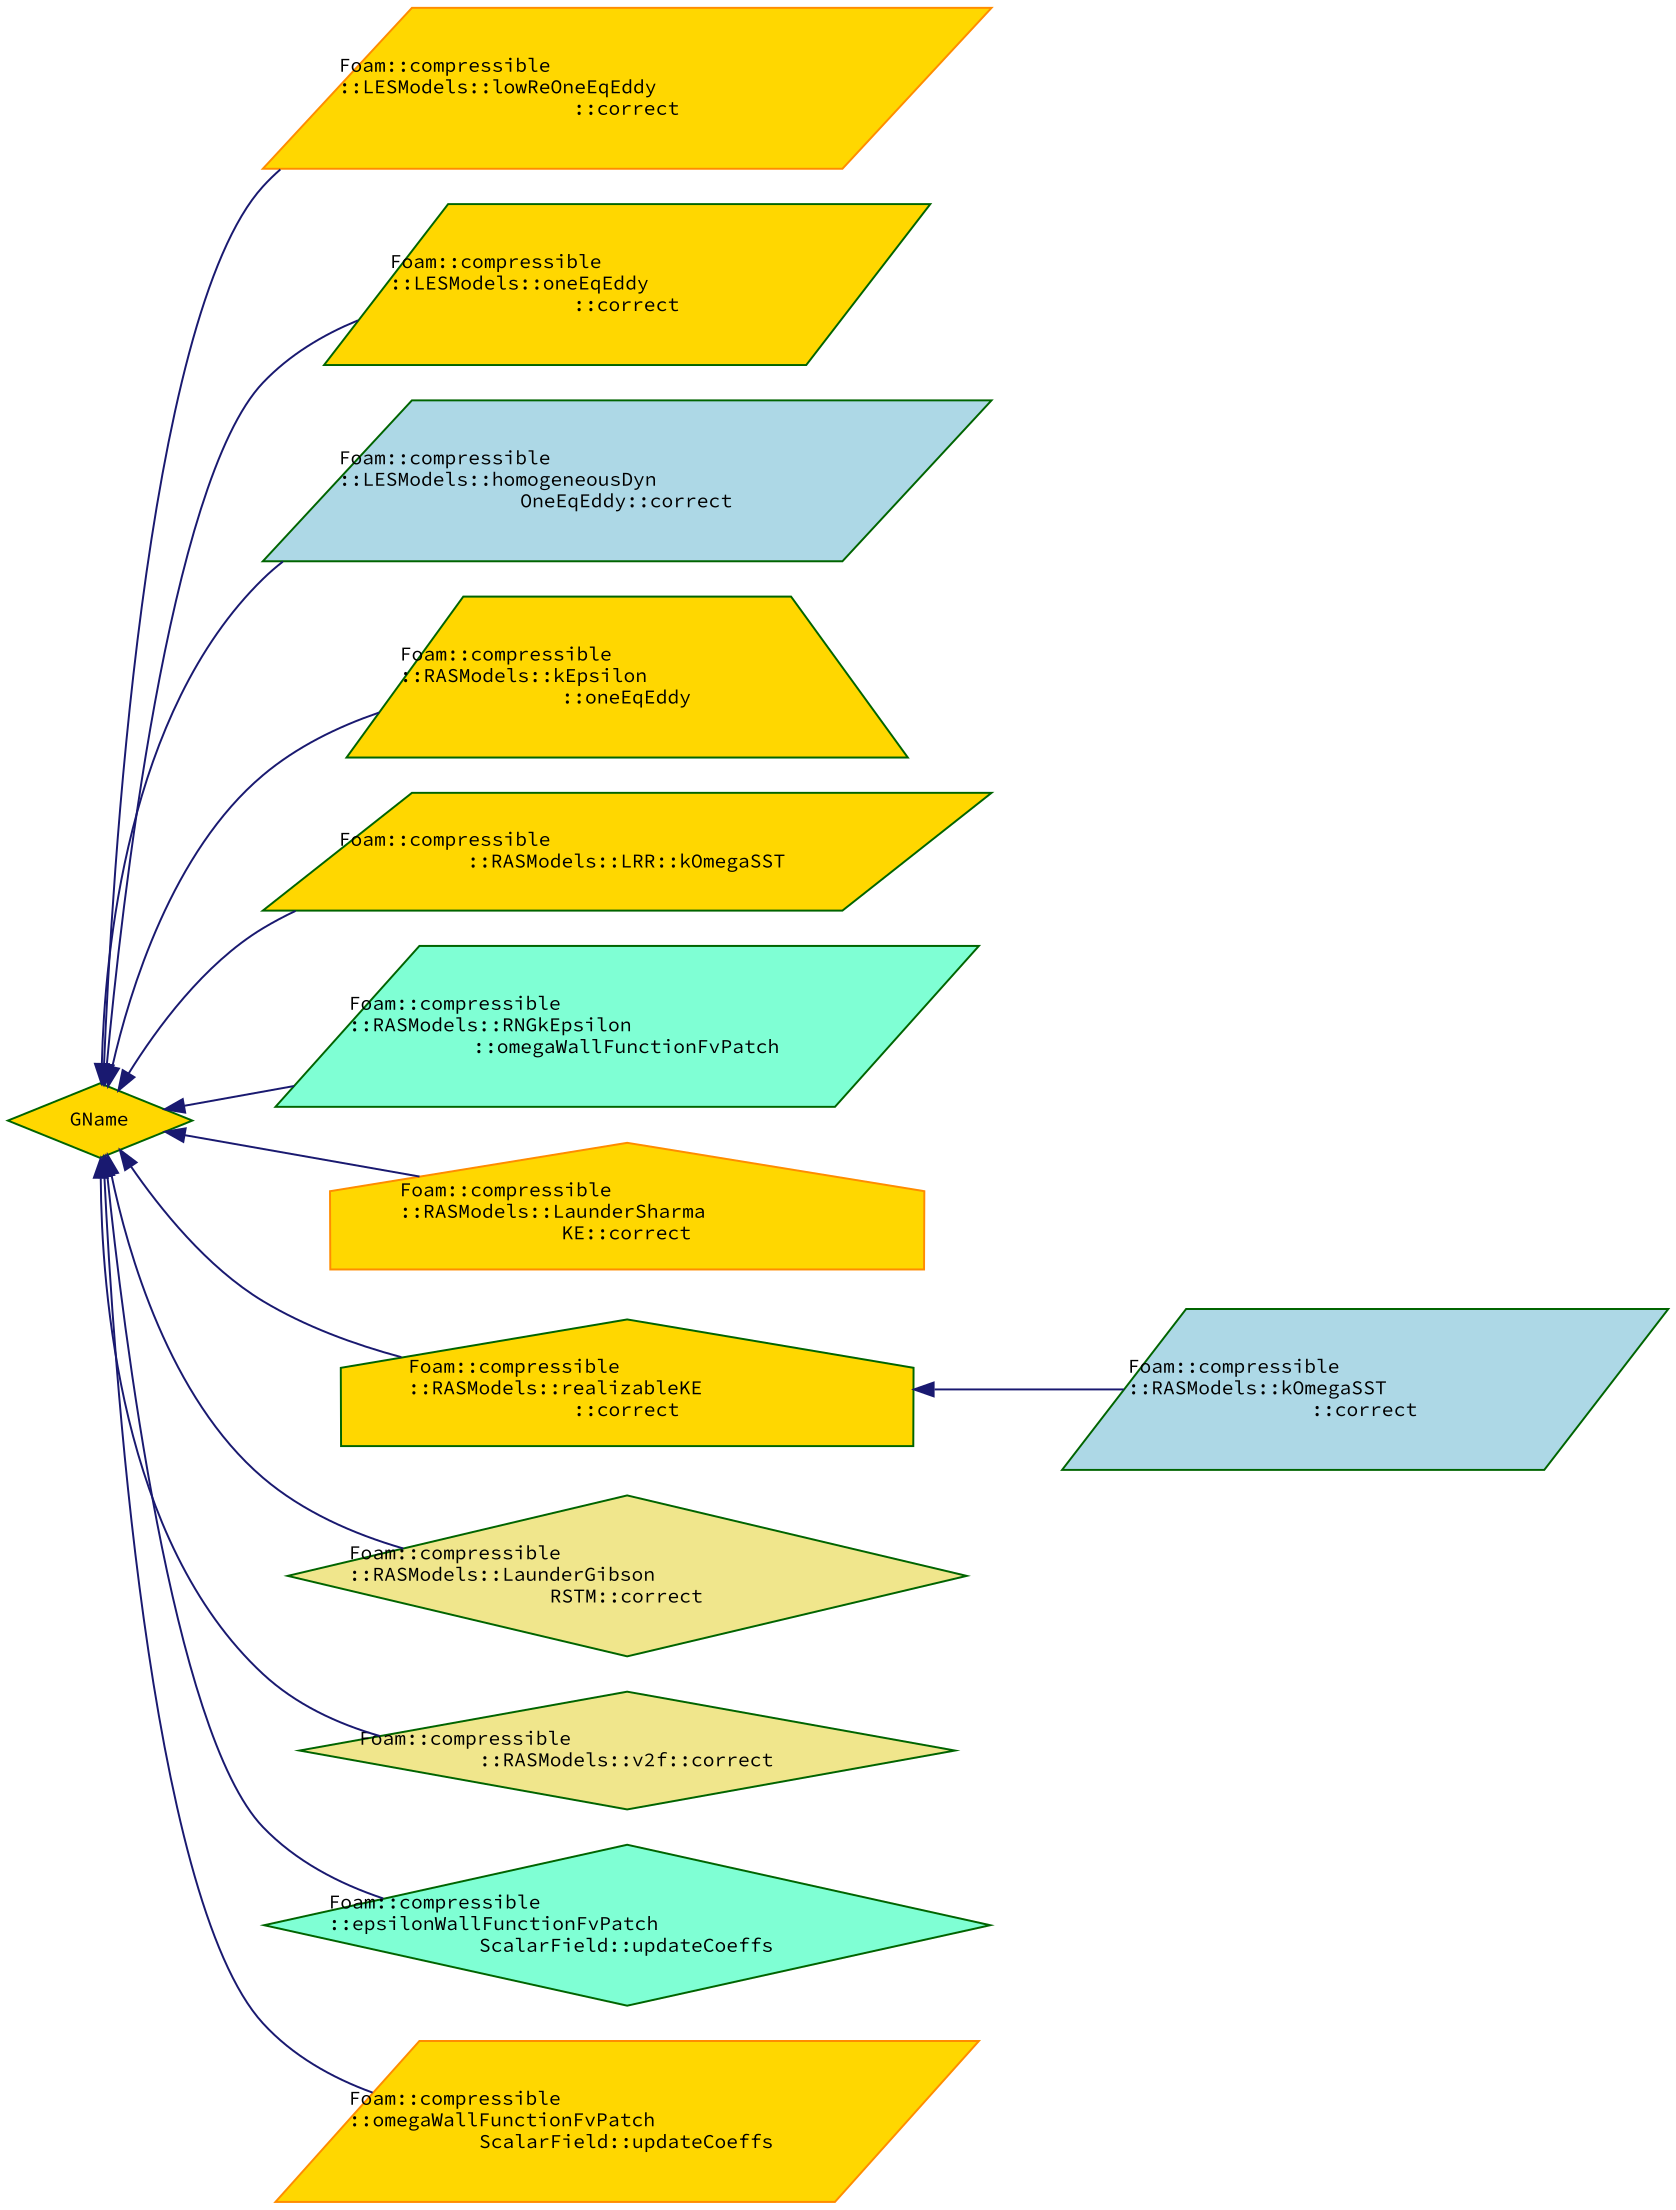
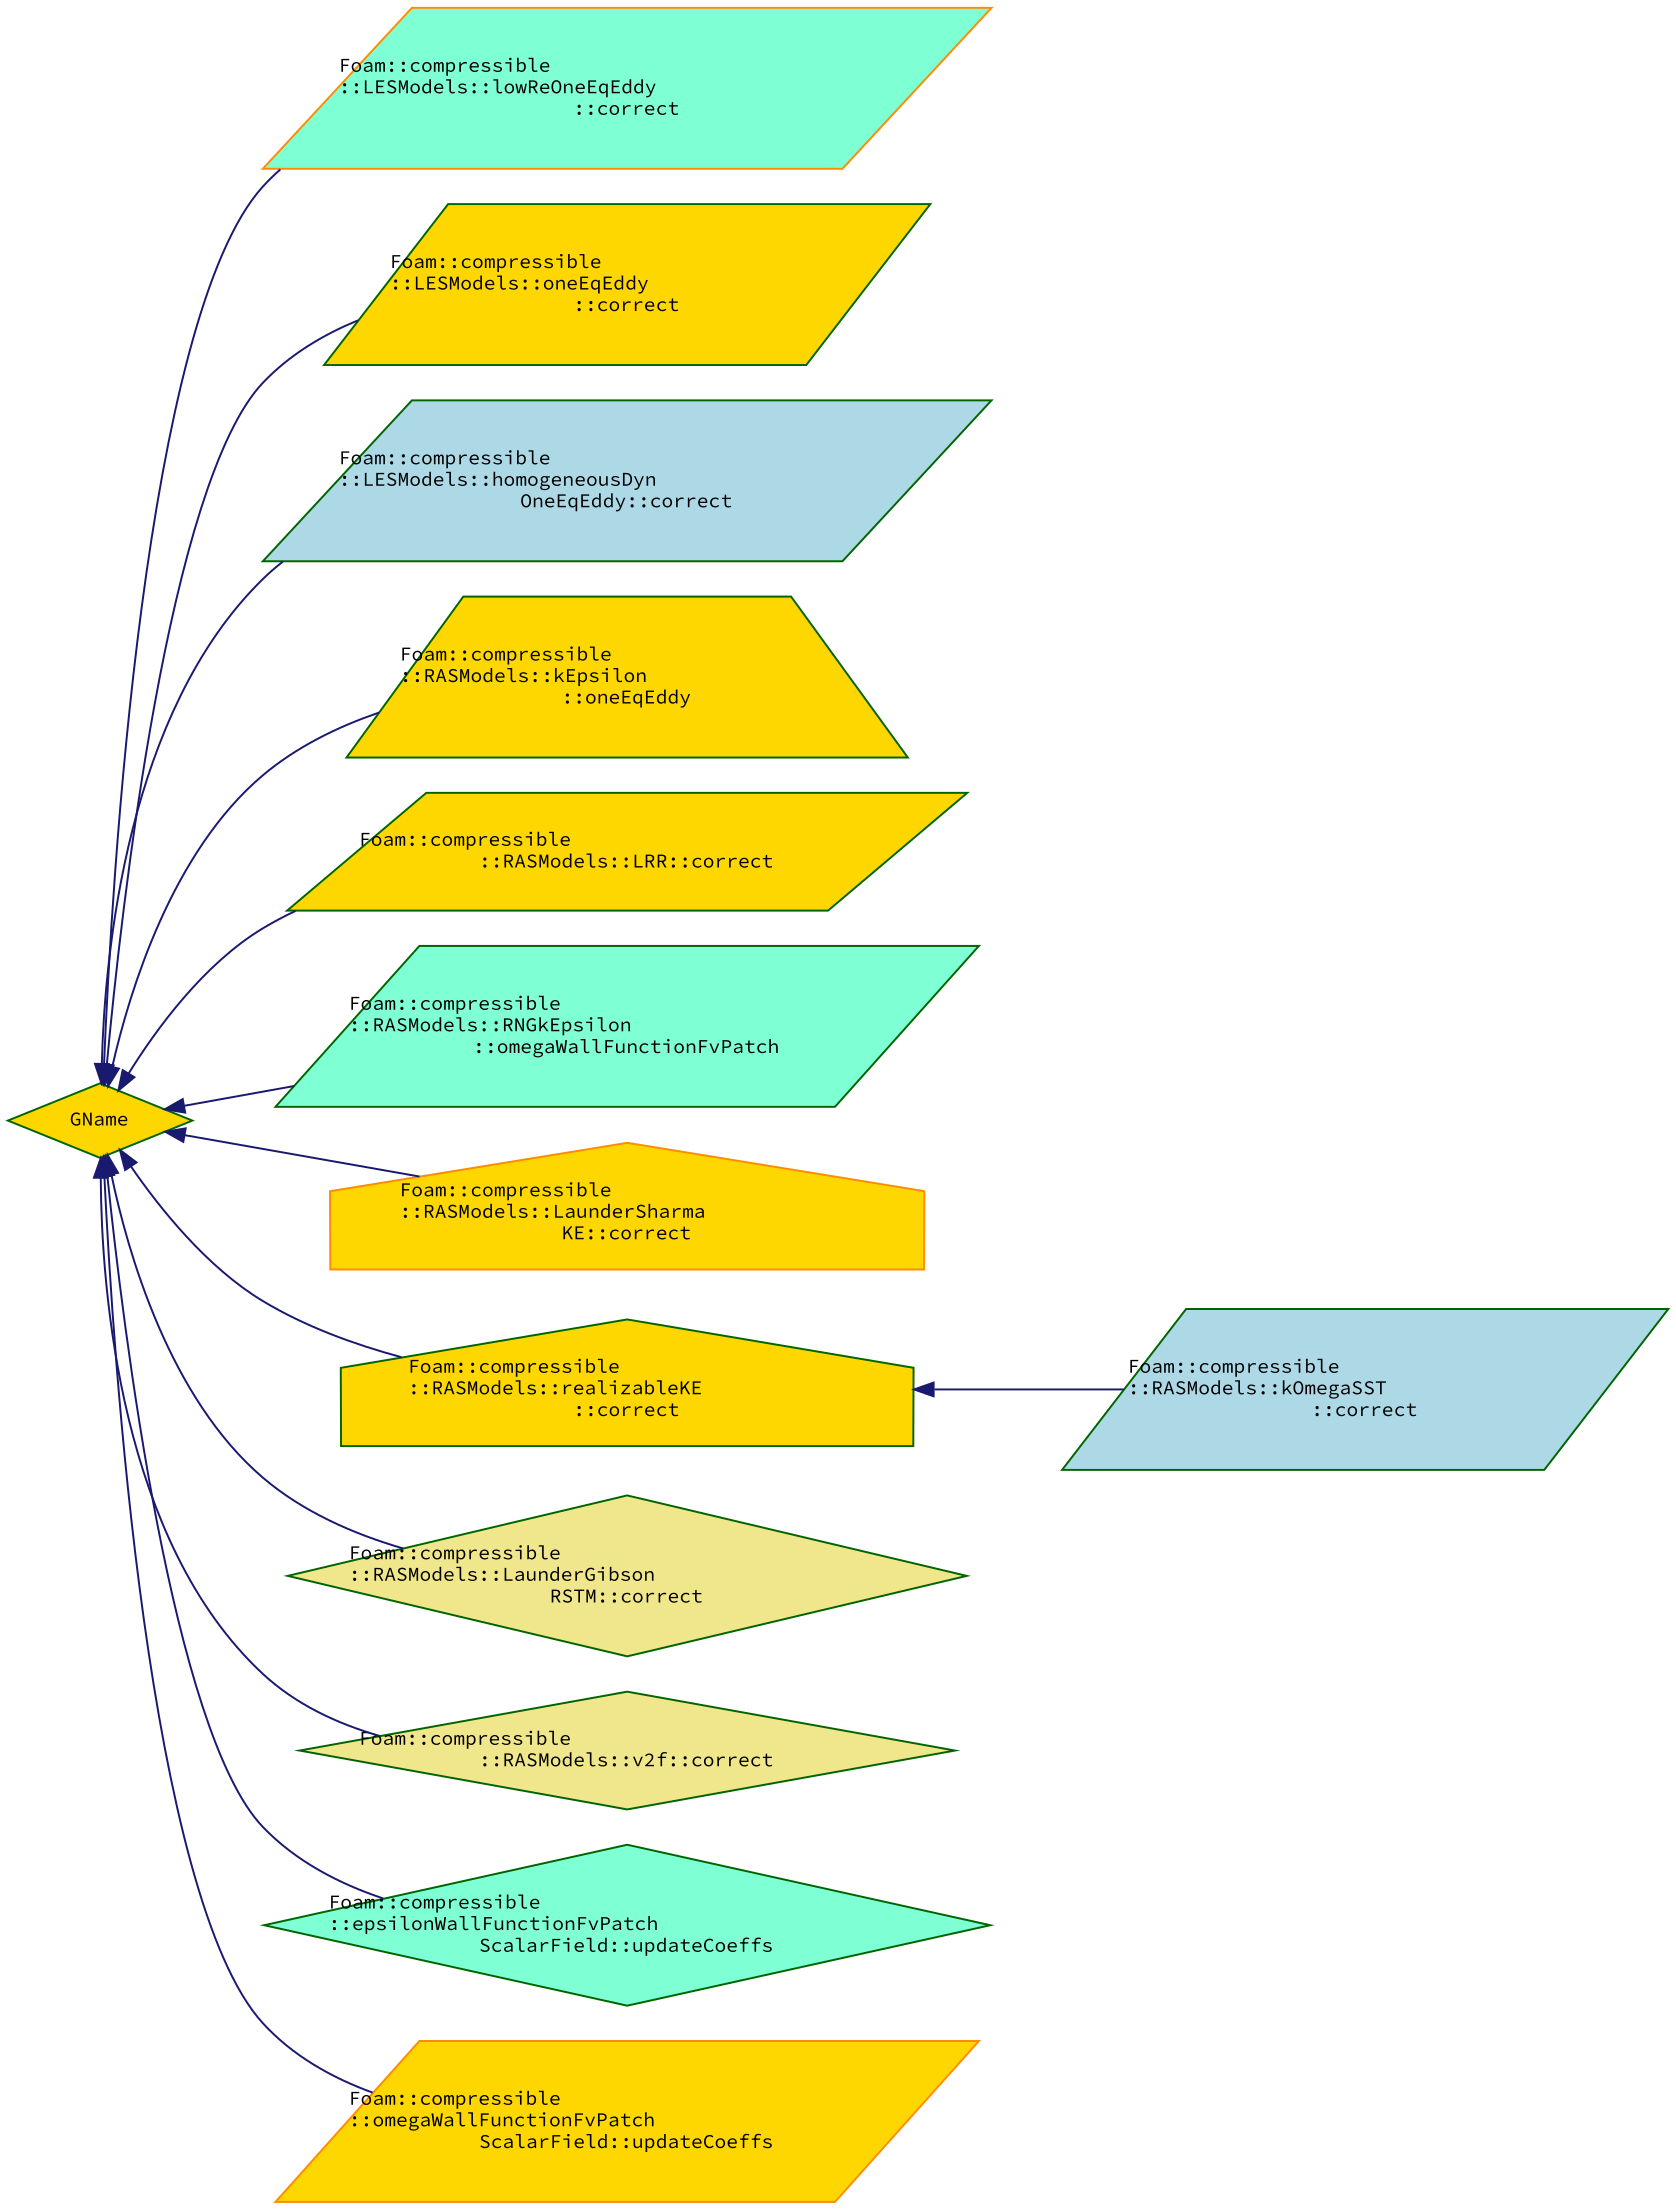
(627, 88) -> (627, 88)
(627, 852) -> (627, 852)
